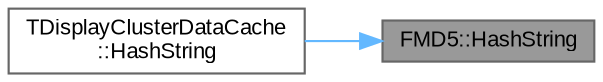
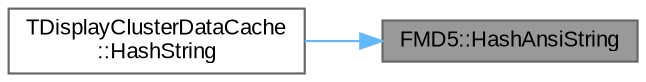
(488, 41) -> (510, 41)
